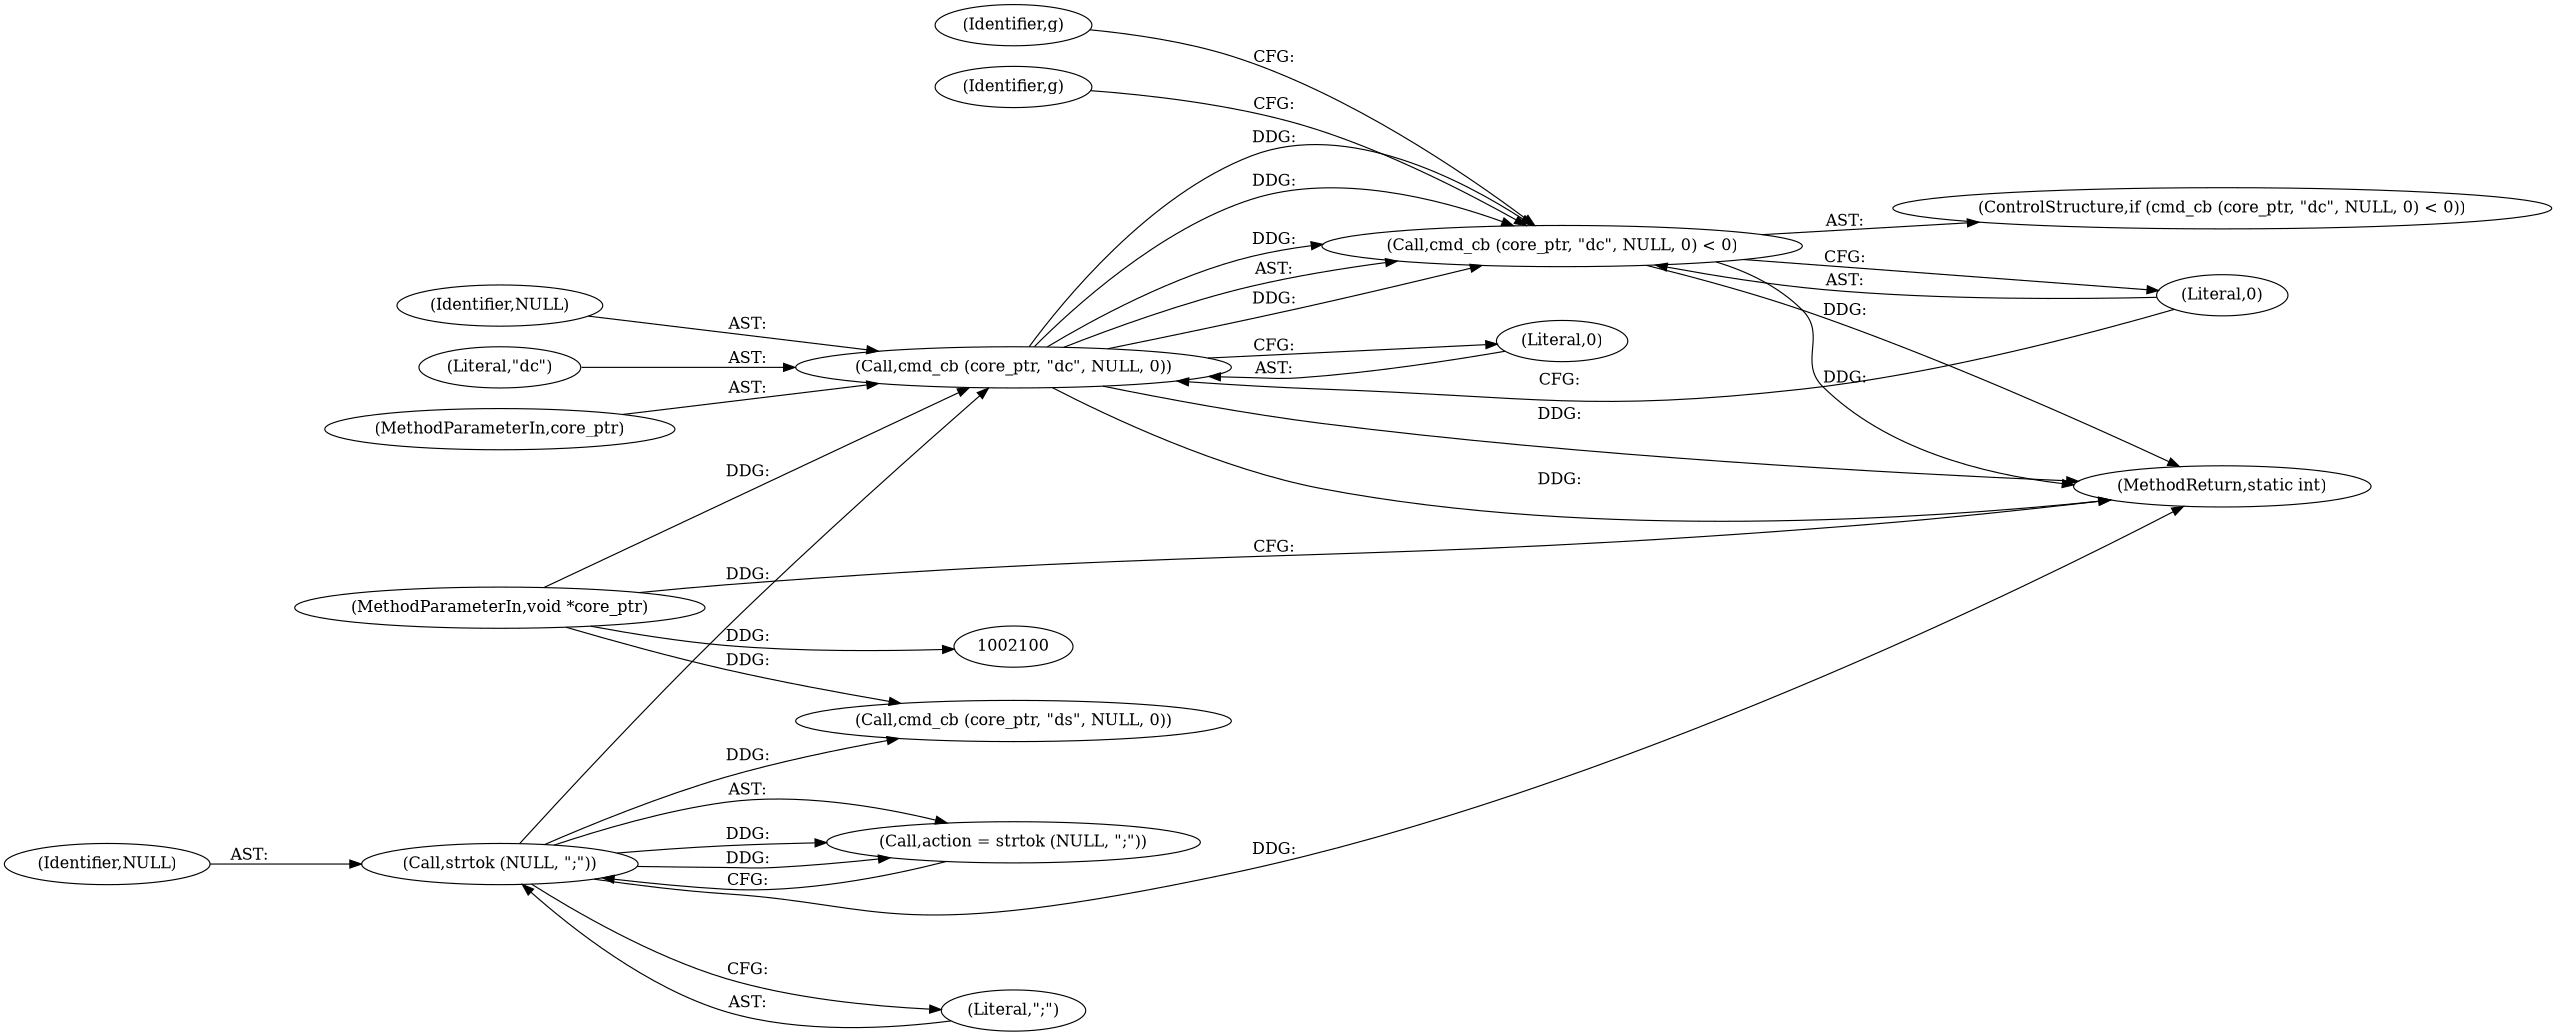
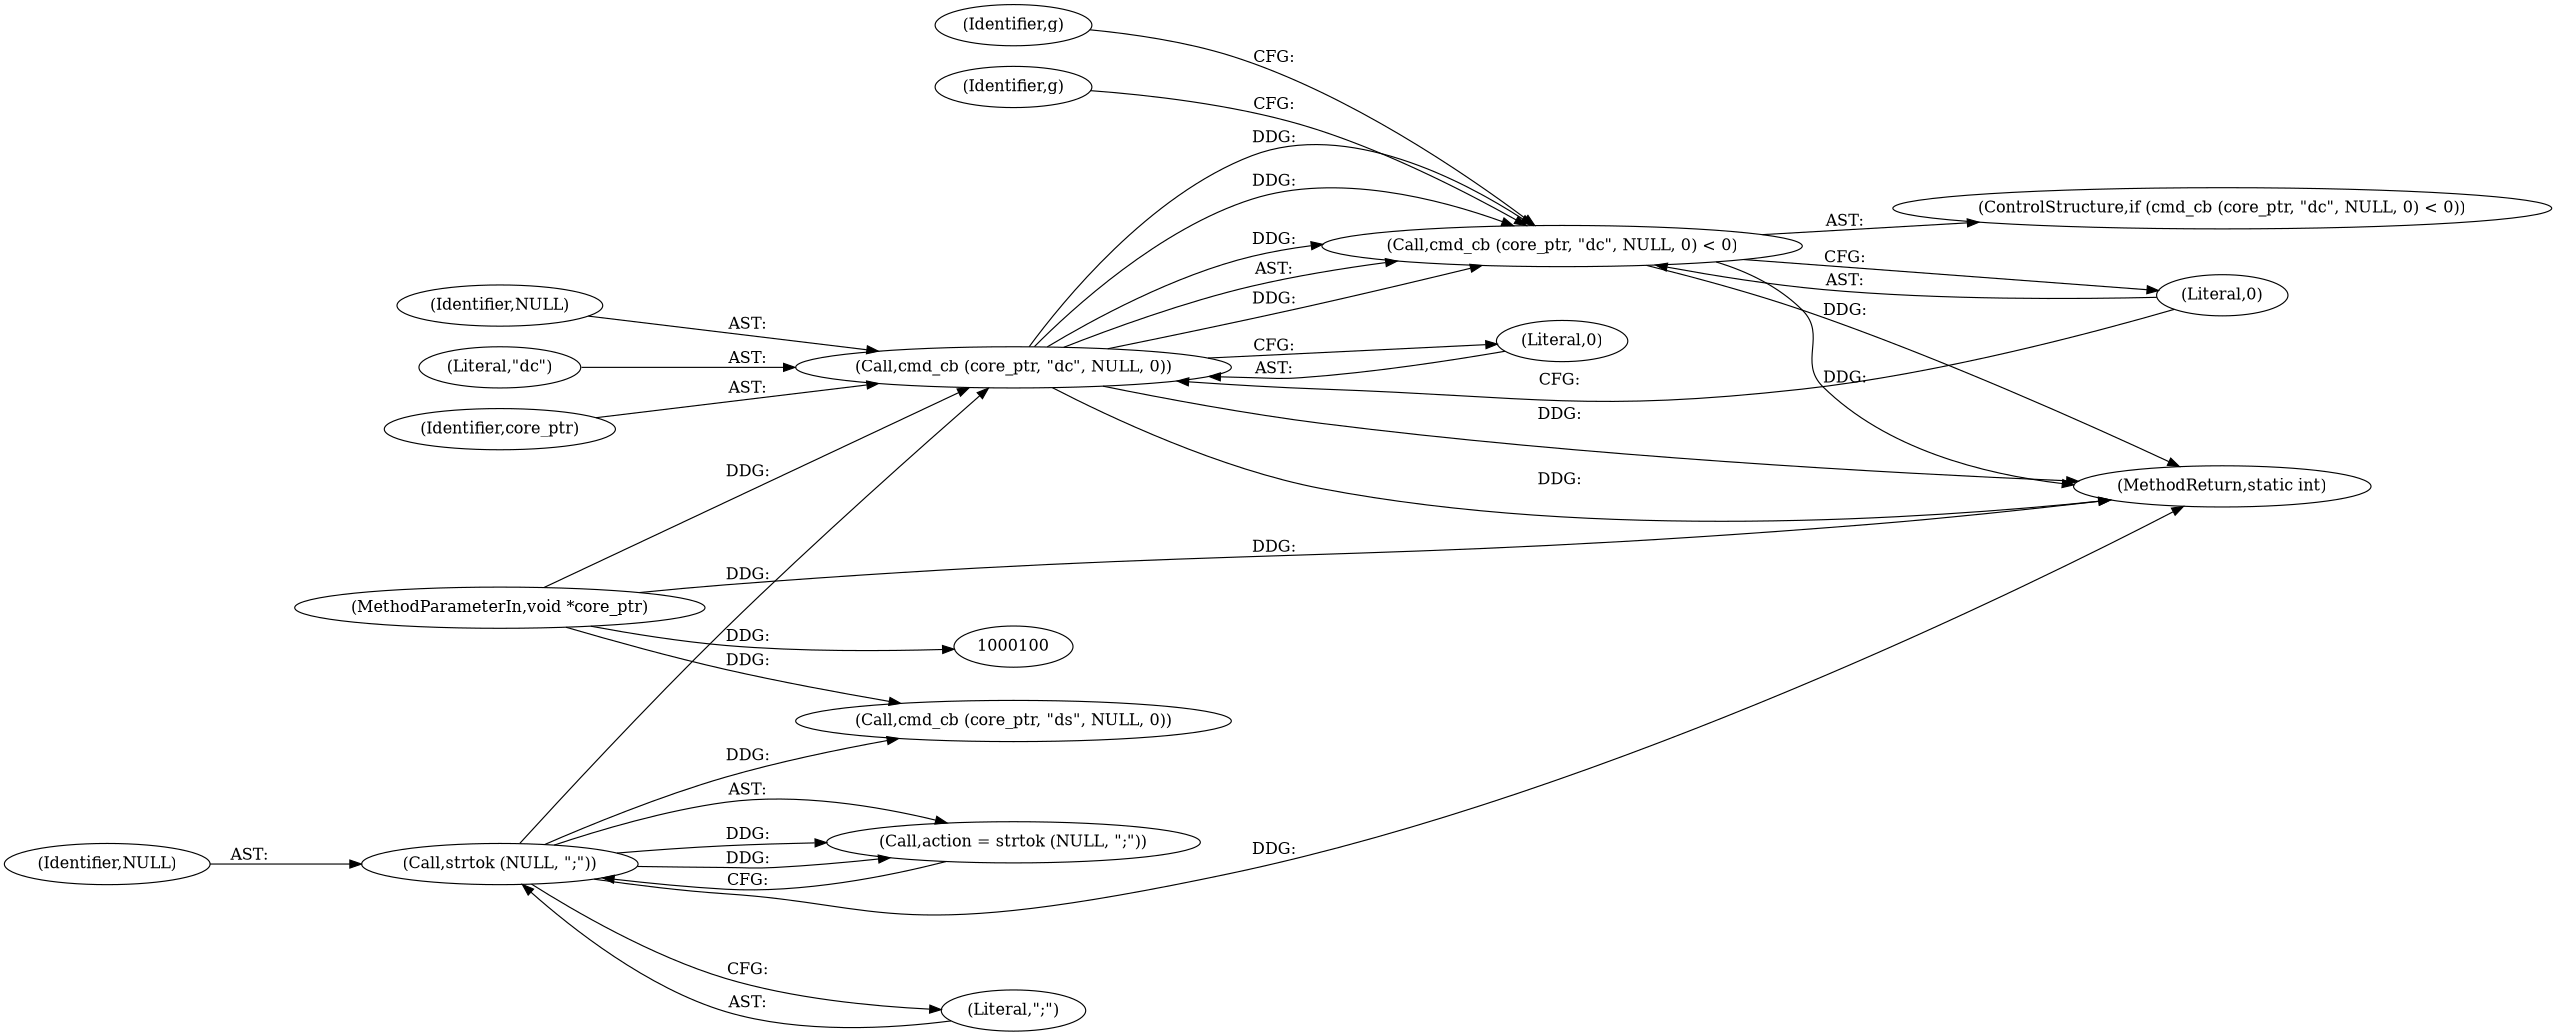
(500, 429) -> (500, 429)
(1277, 548) -> (1277, 548)
(1014, 647) -> (1014, 647)
